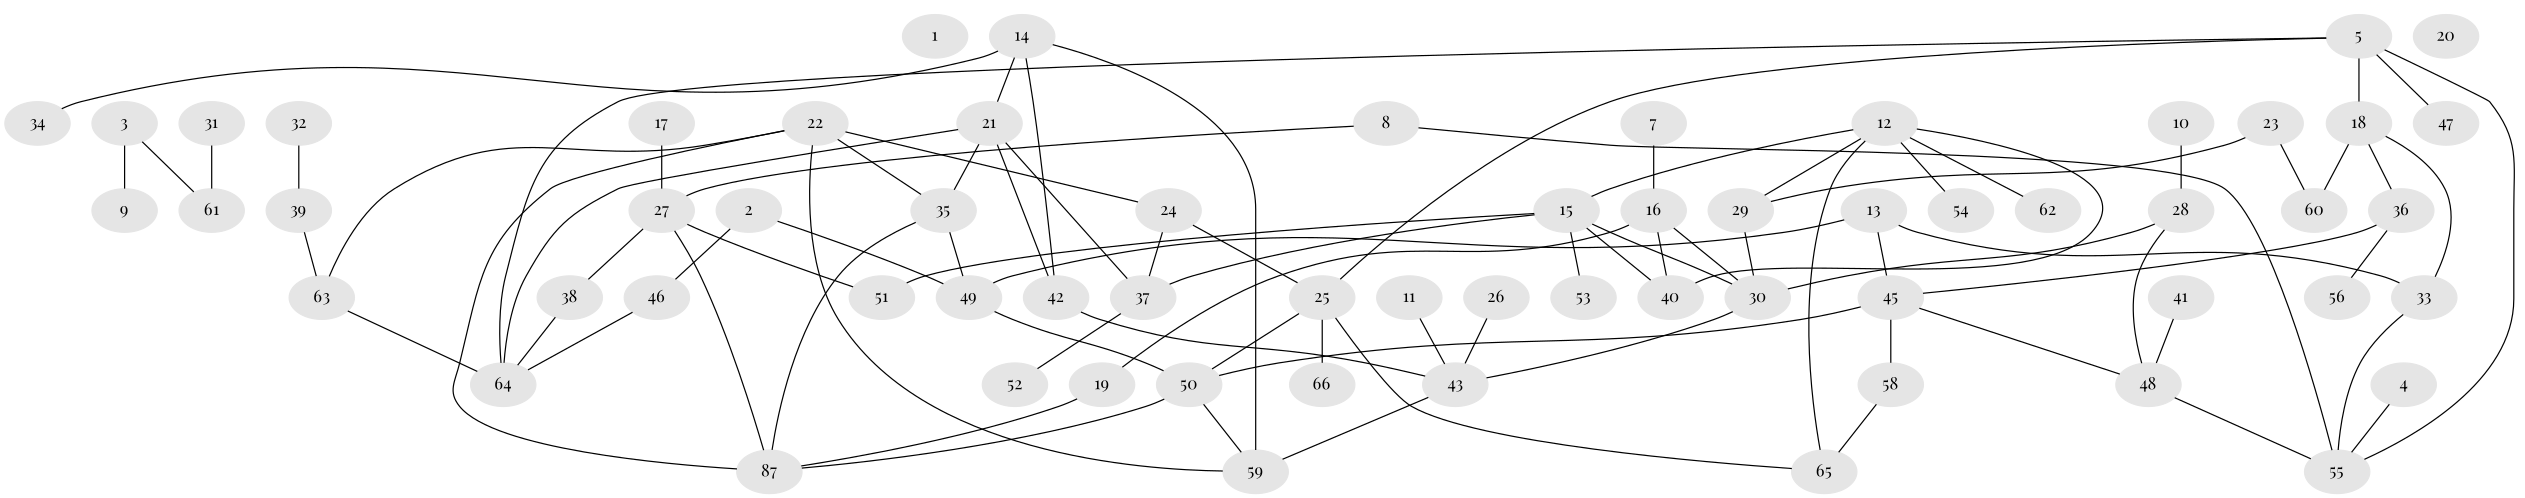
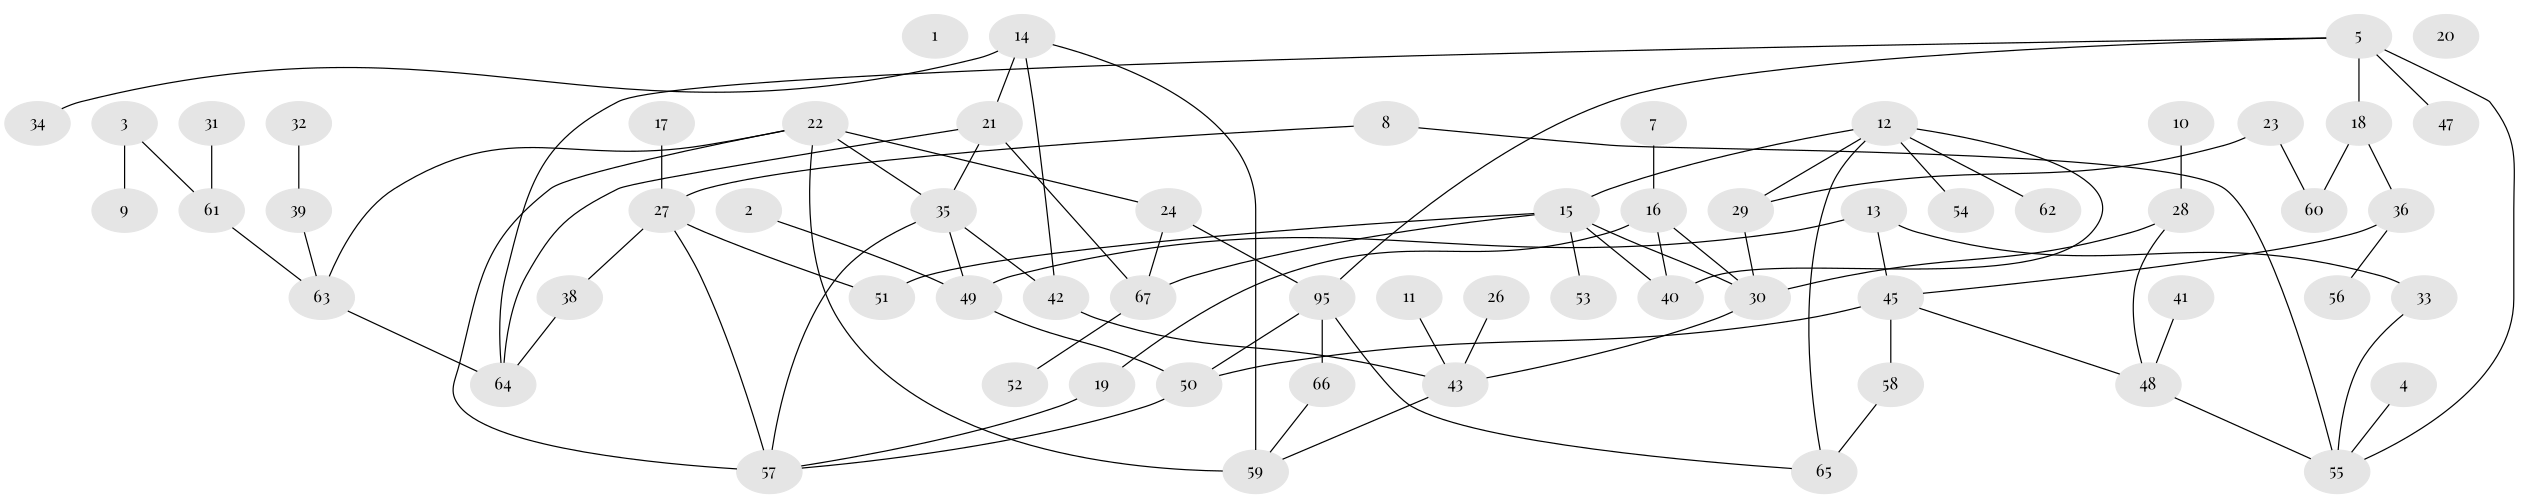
(2447, 194) -> none
(1023, 210) -> (998, 253)
none -> (267, 254)
(657, 298) -> none
(1143, 298) -> (1143, 298)
(1322, 298) -> (1322, 298)
(1222, 428) -> (1289, 428)
(769, 472) -> (769, 472)
